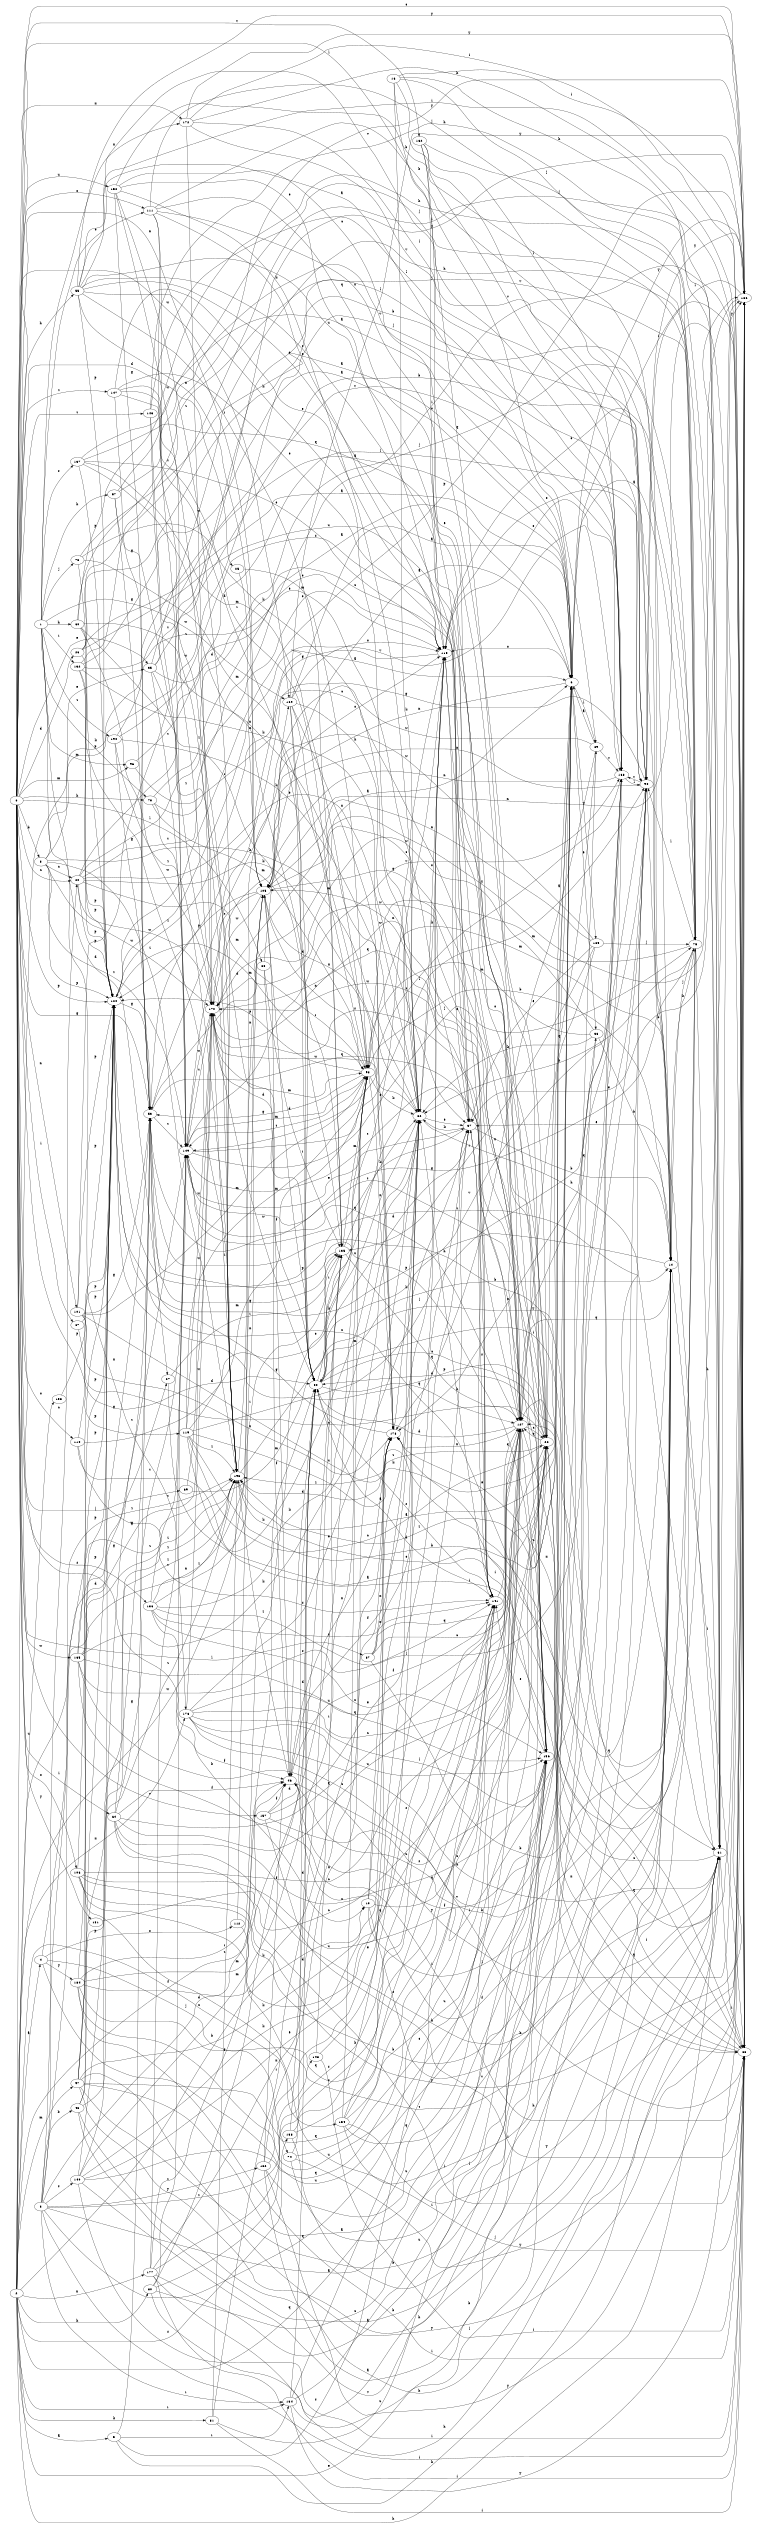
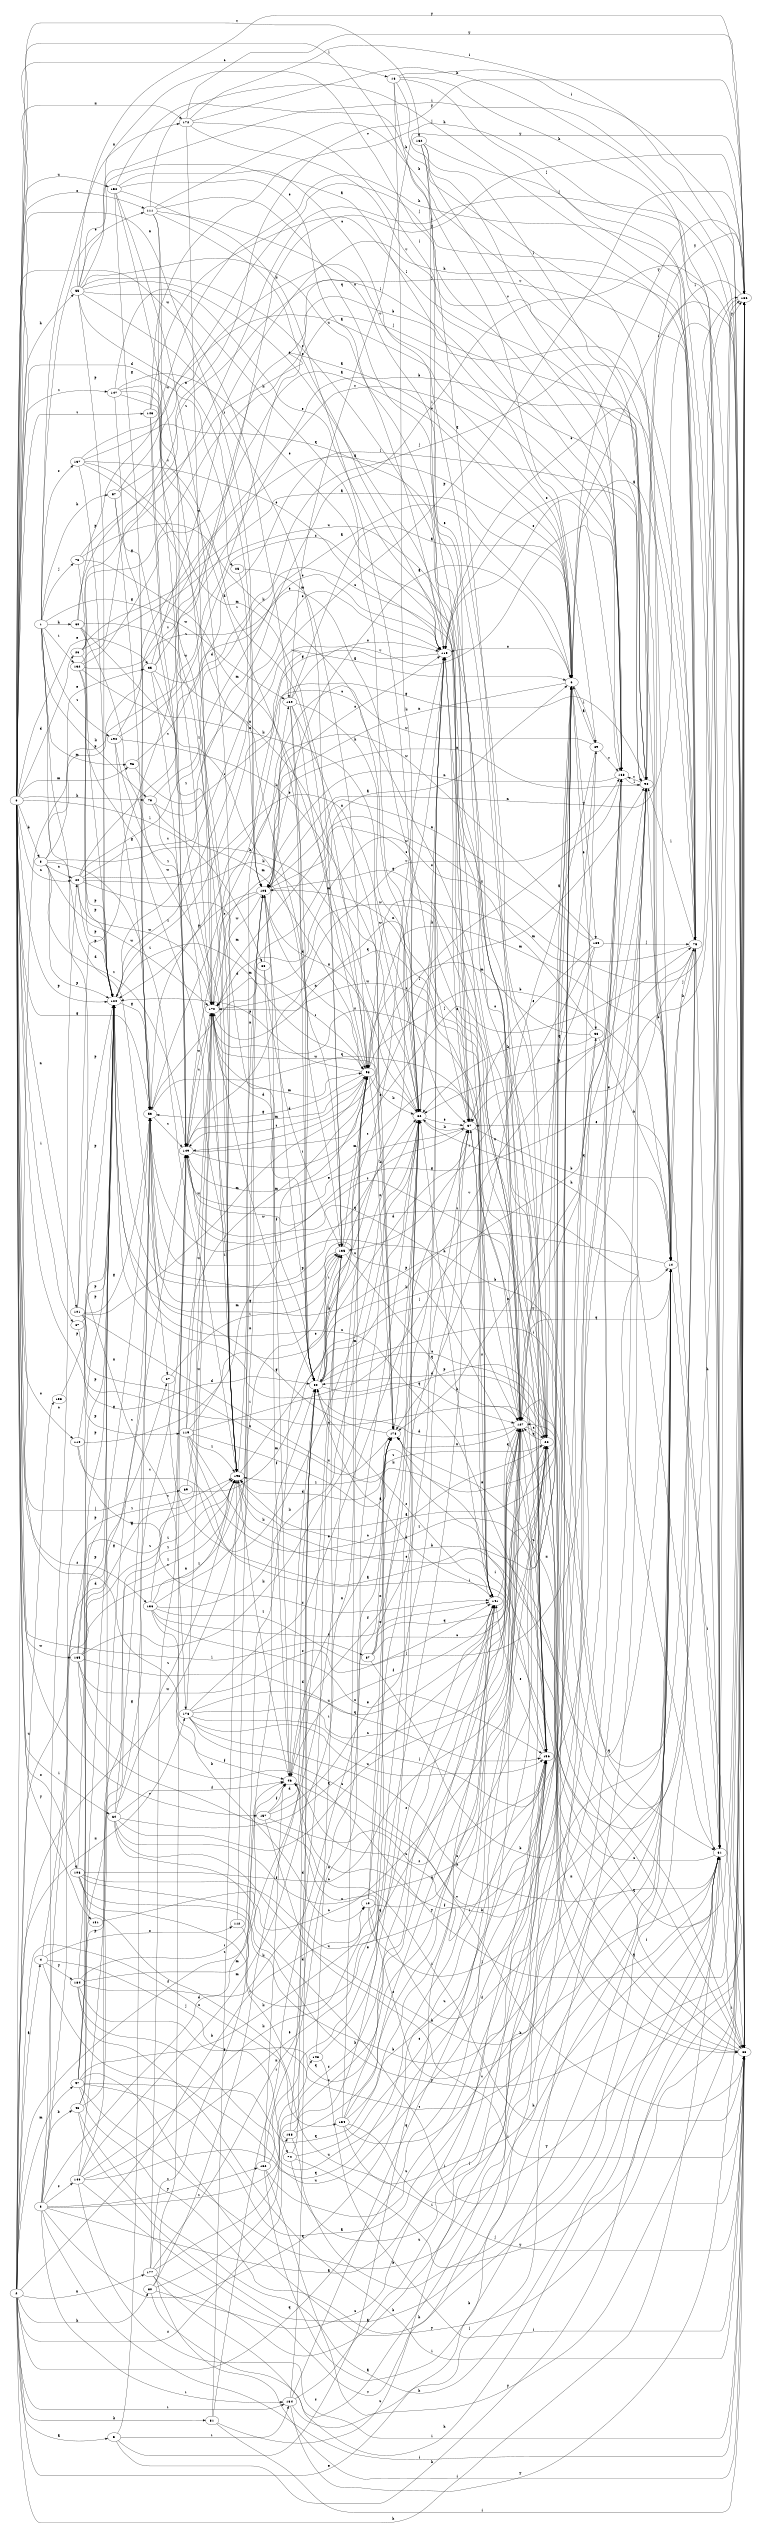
(128, 6) -> (28, 141)
